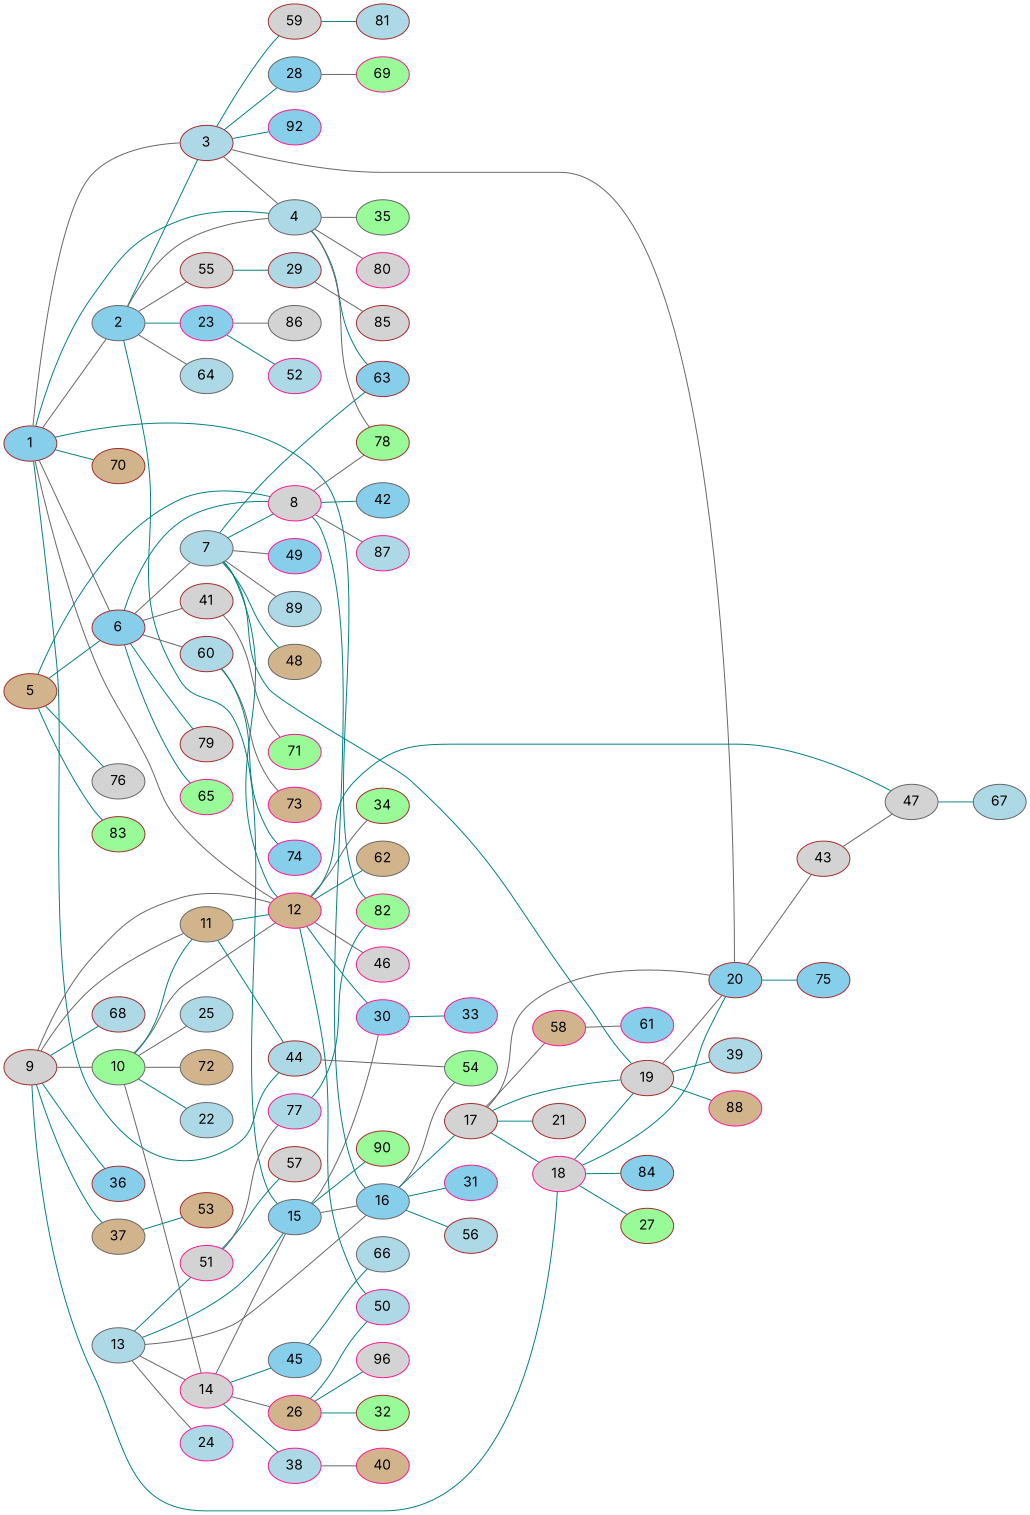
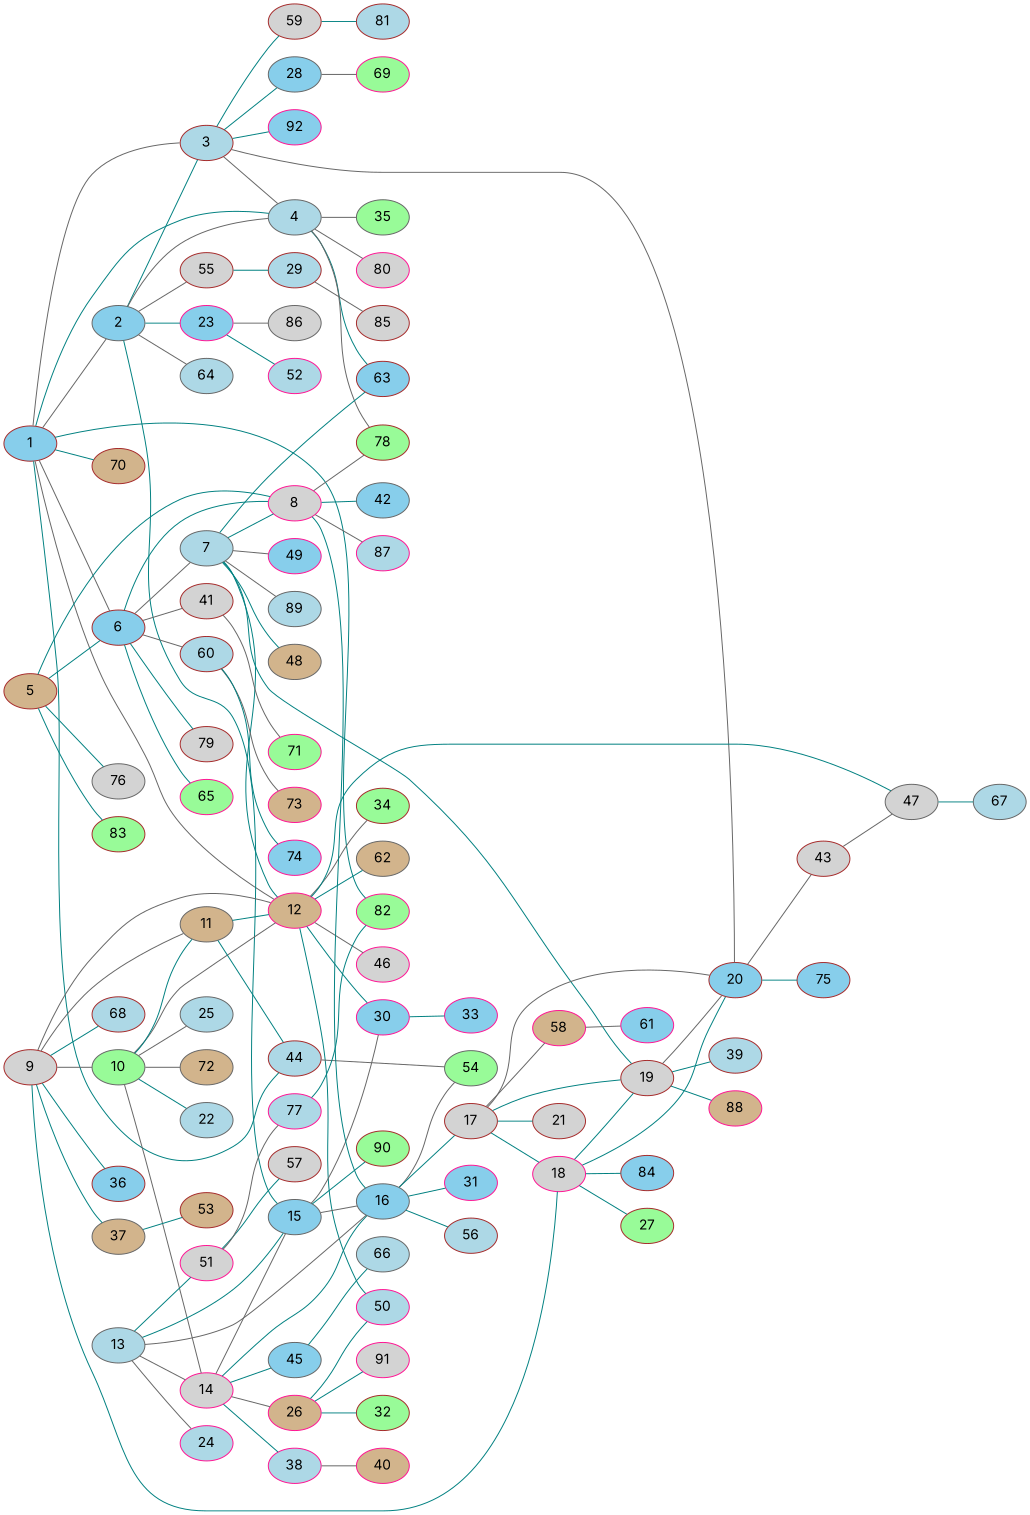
none -> (307, 1306)
(383, 1360) -> (383, 1360)
